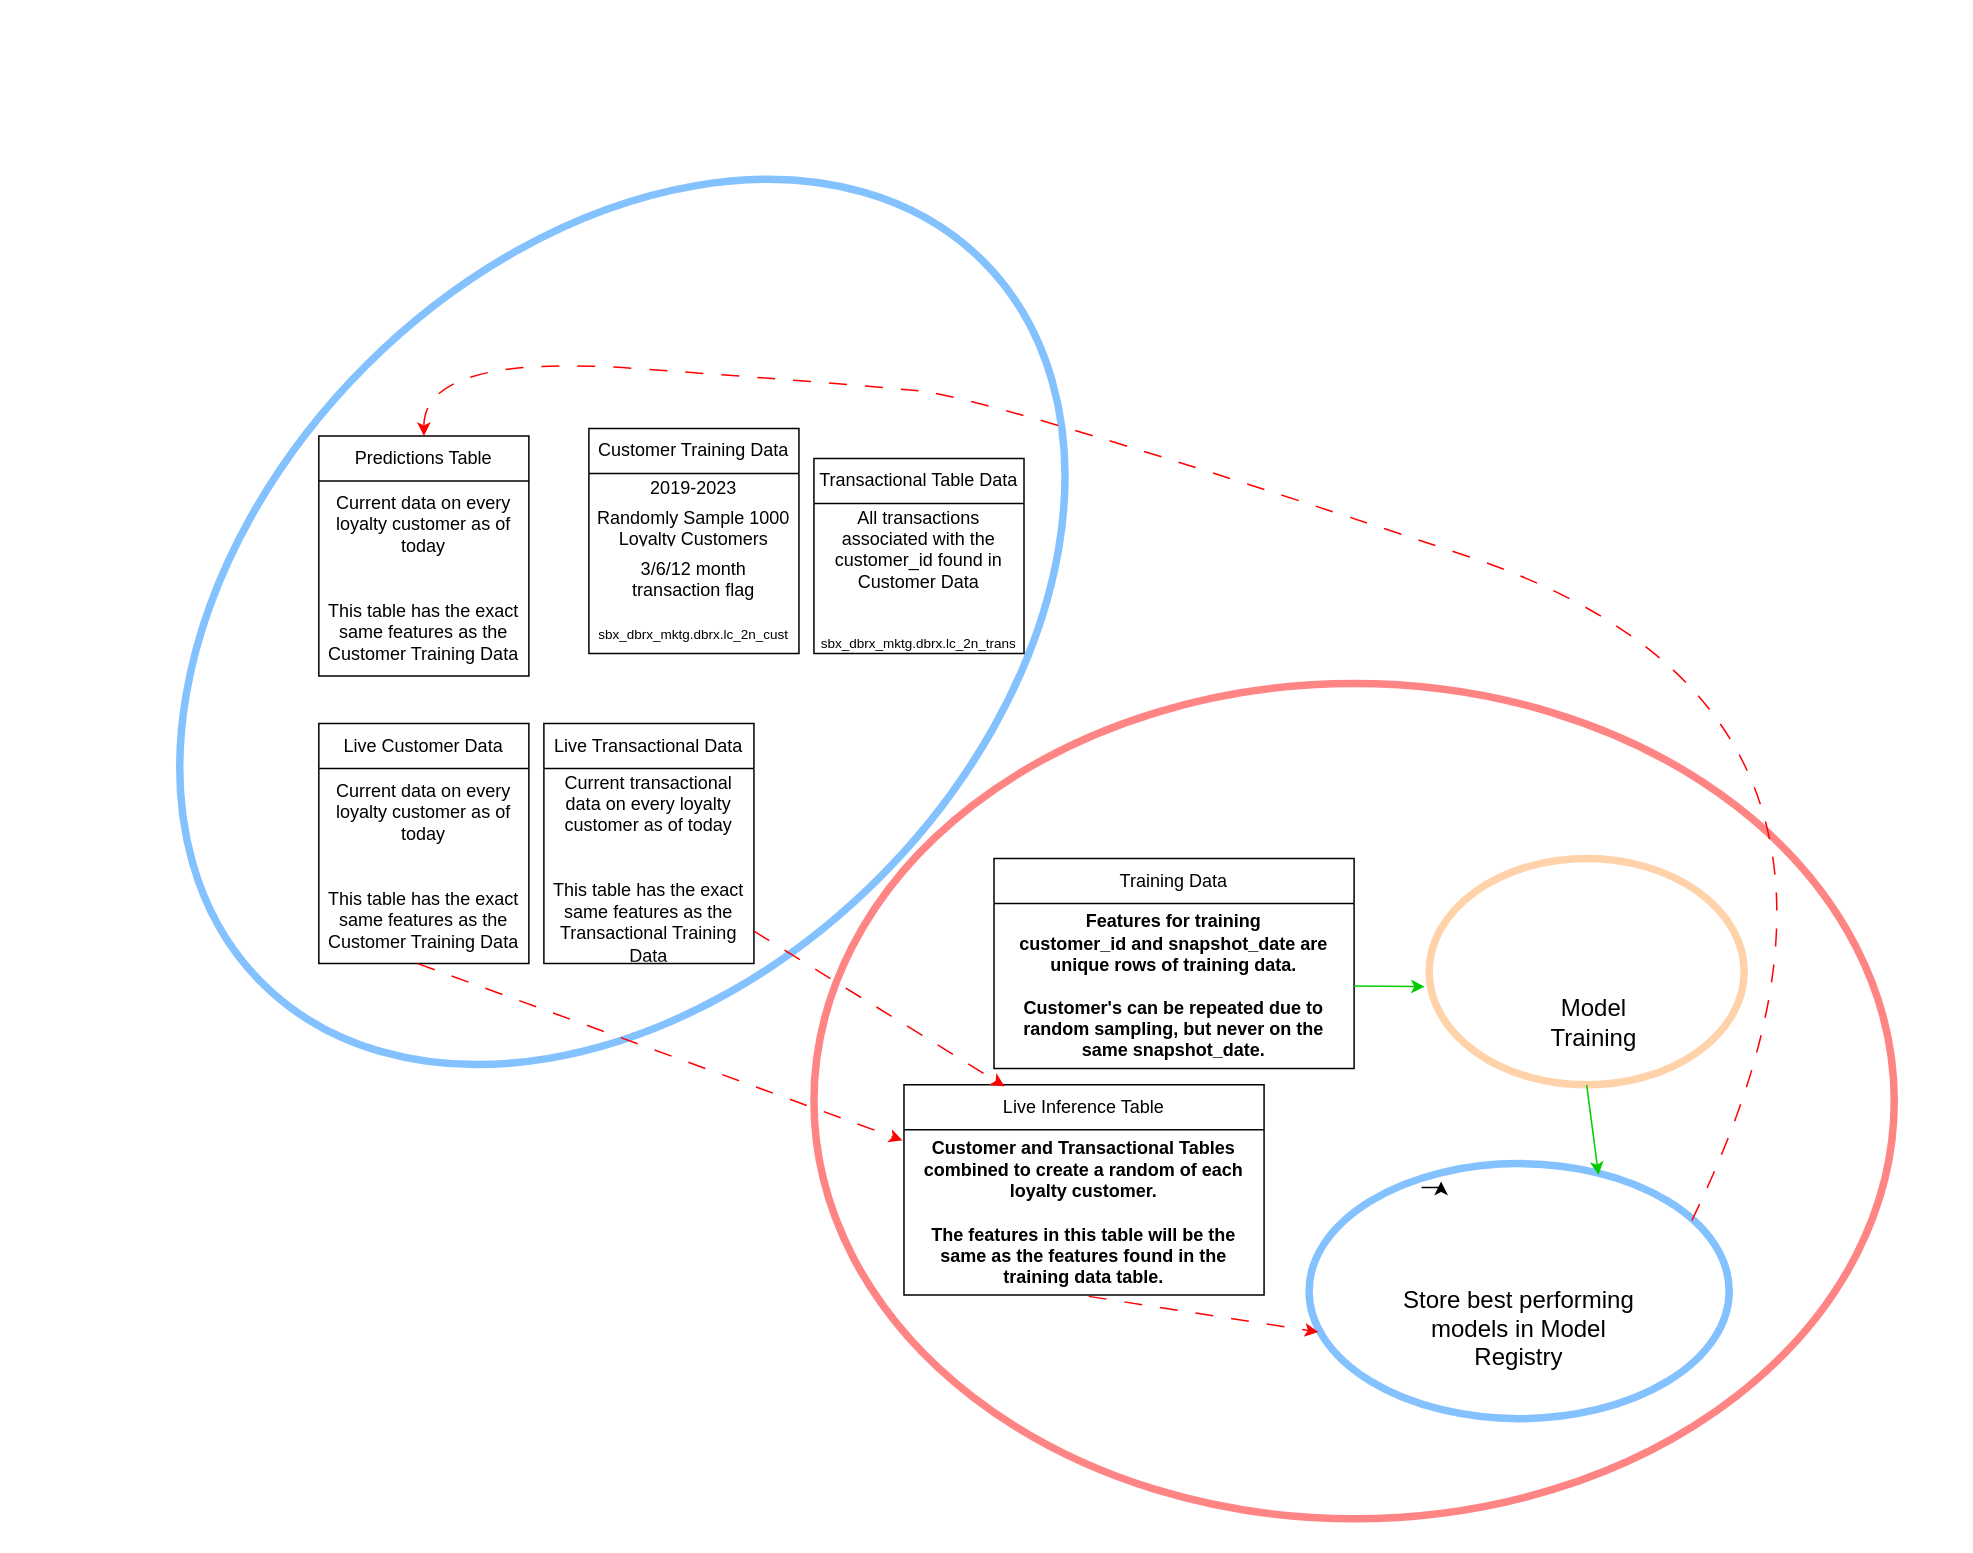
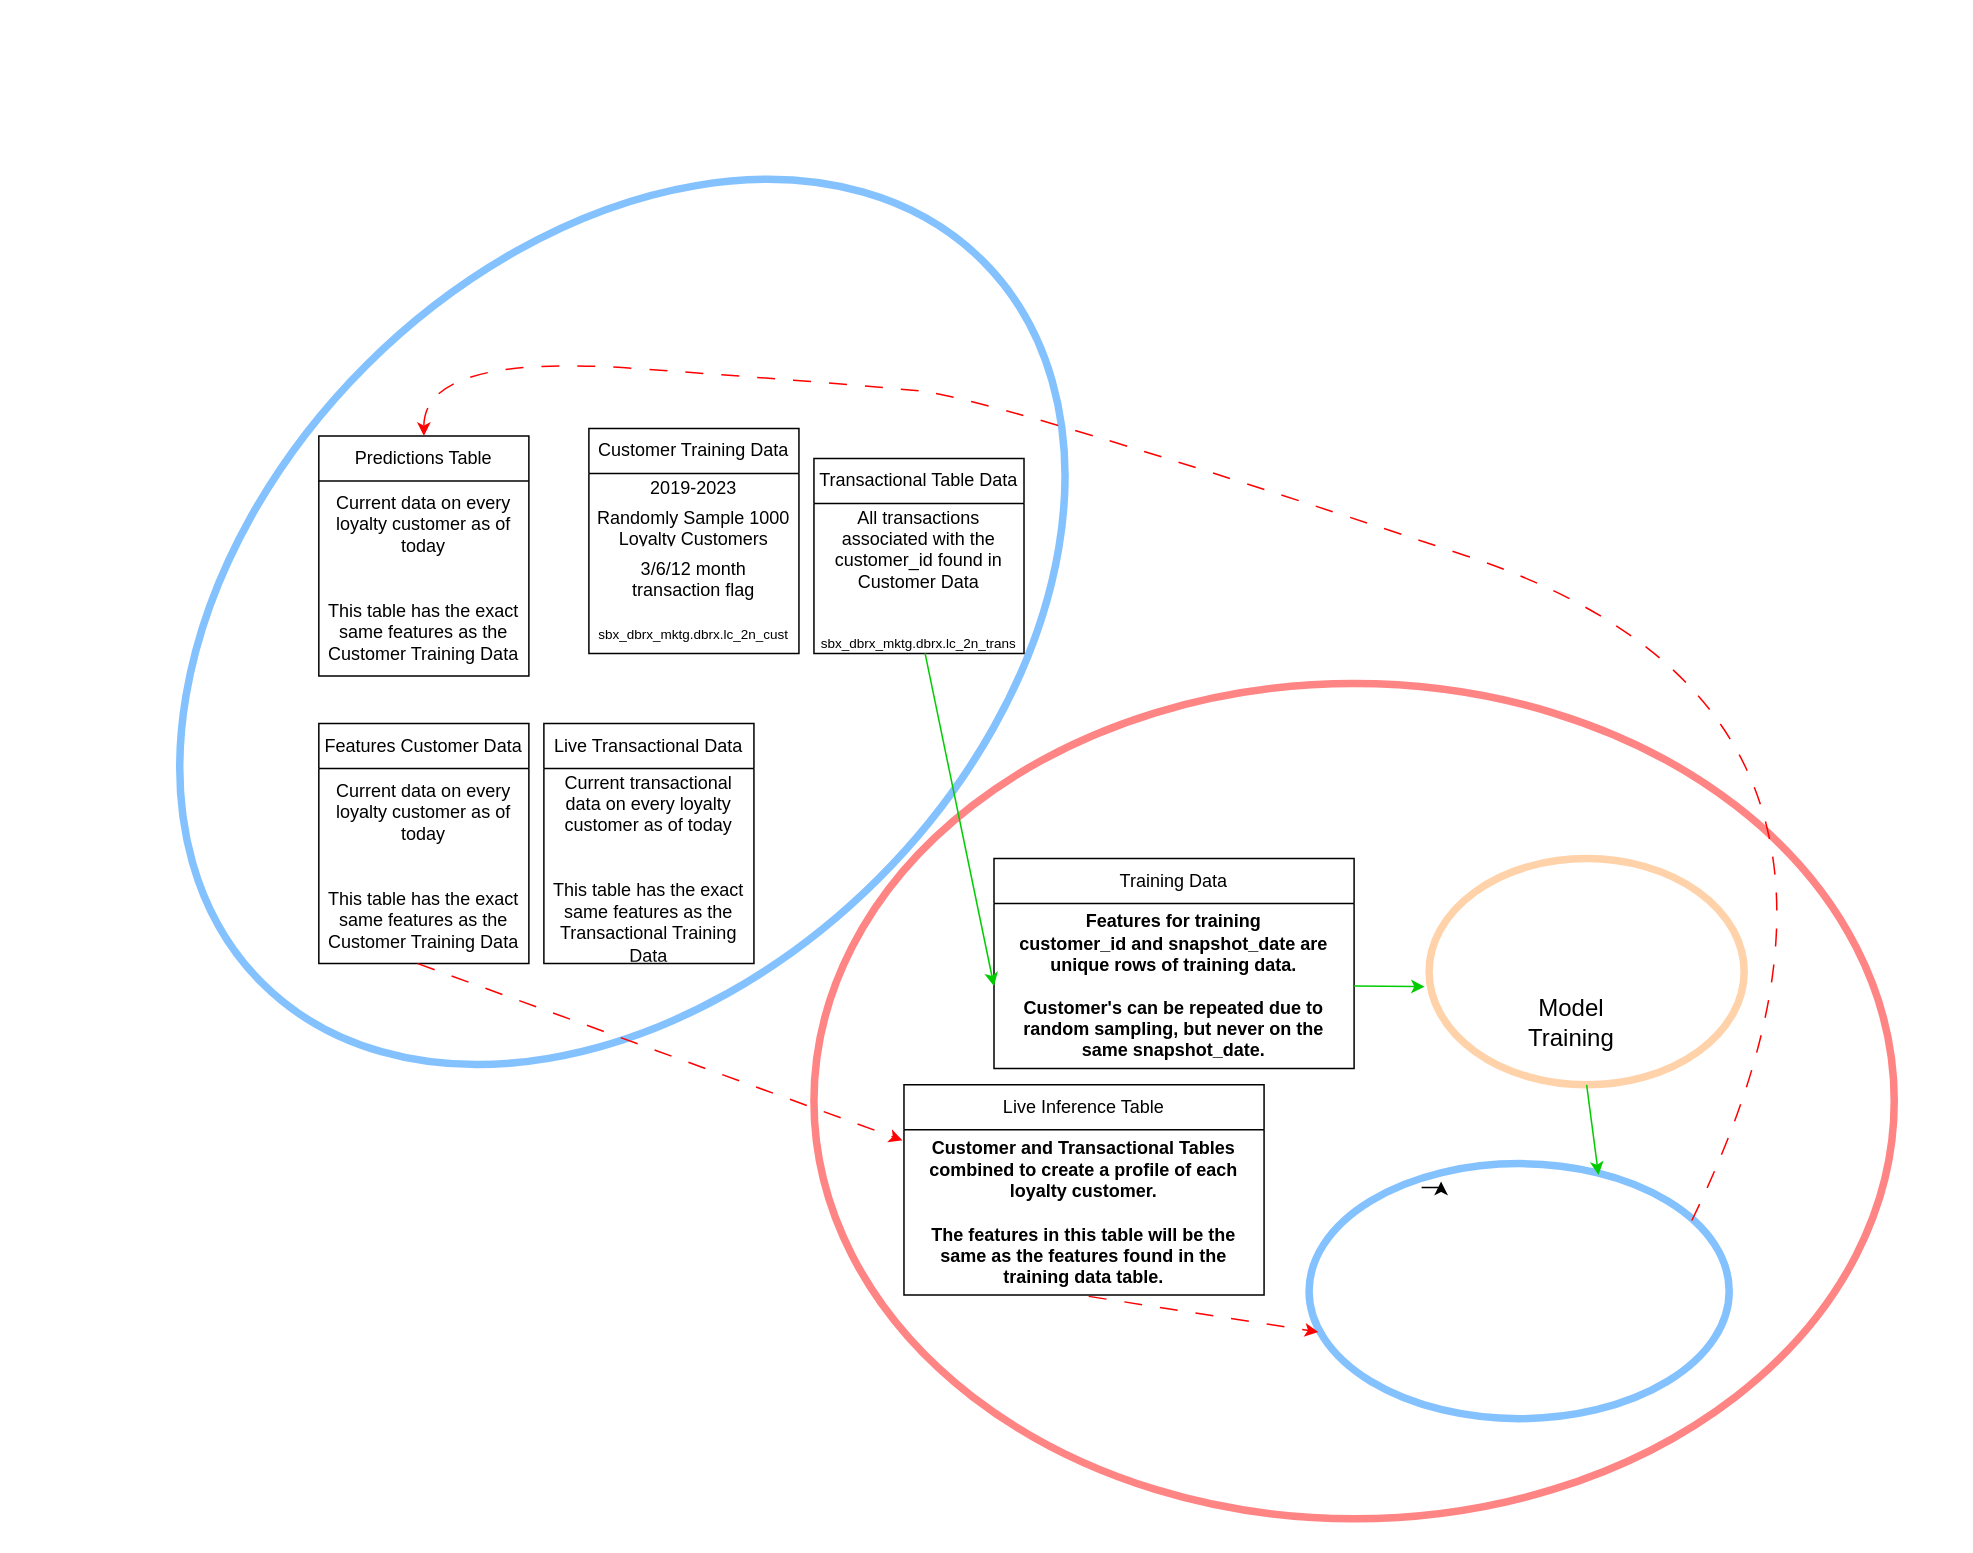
(424, 746) -> (424, 746)
none -> (958, 815)
(791, 954) -> none
(1594, 1023) -> (1571, 1023)
(1084, 1213) -> (1084, 1213)
(1519, 1329) -> none
